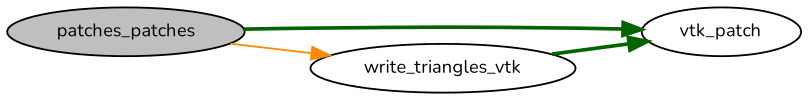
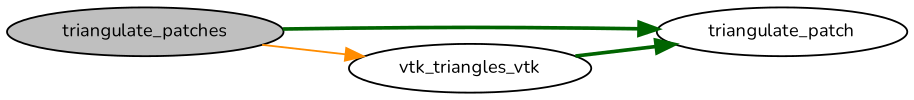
(126, 32) -> (145, 32)
(721, 32) -> (782, 32)
(443, 68) -> (470, 68)
